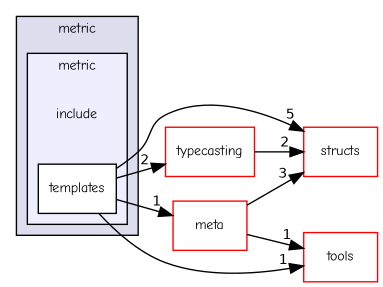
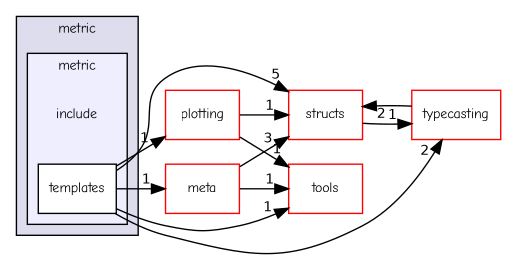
none -> (202, 115)
none -> (380, 124)
